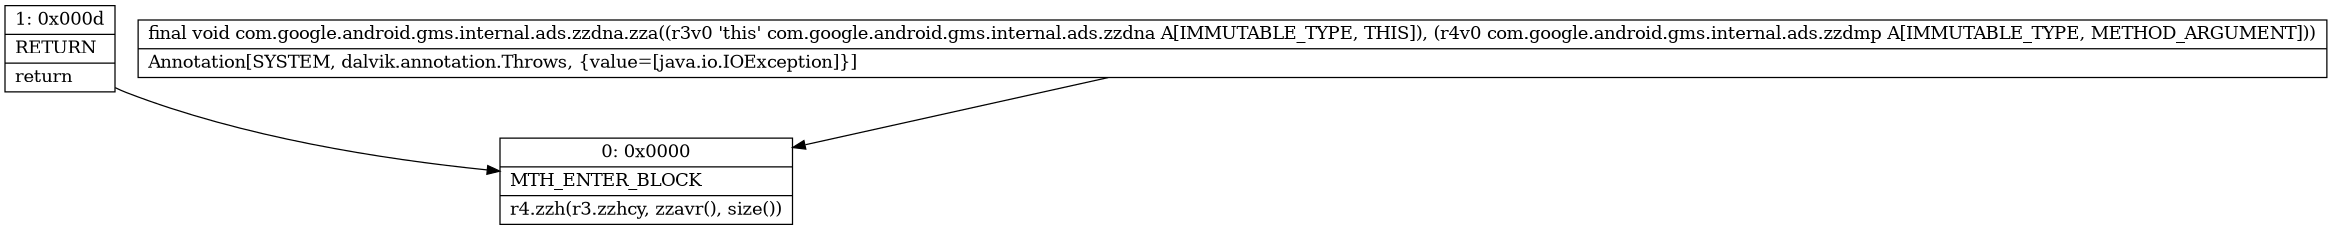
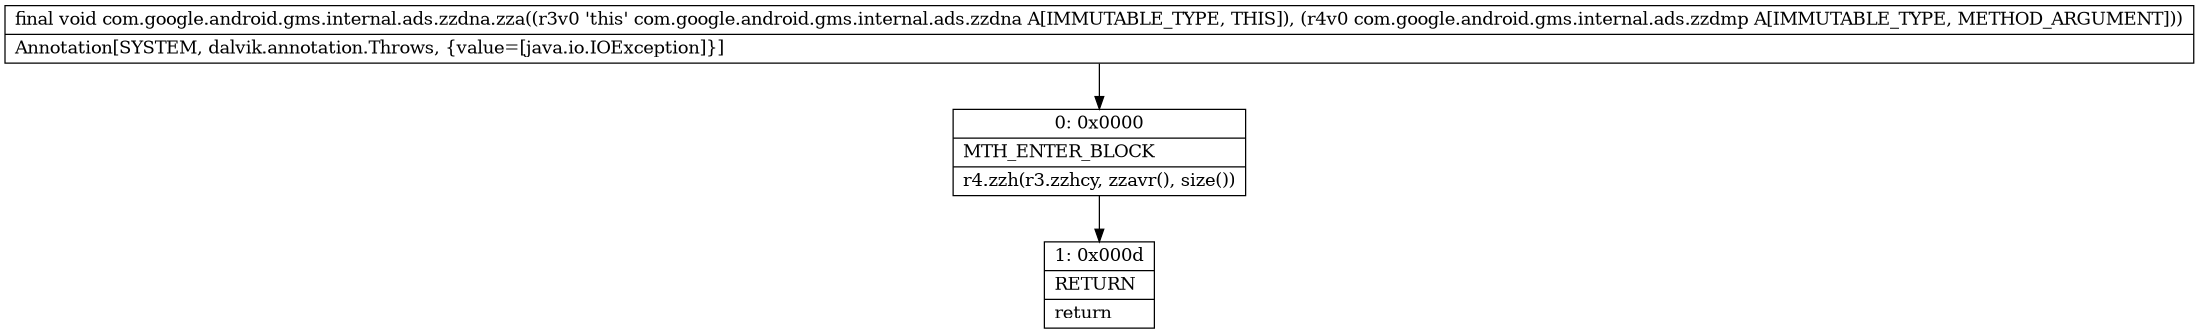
(298, 141) -> (1099, 212)
